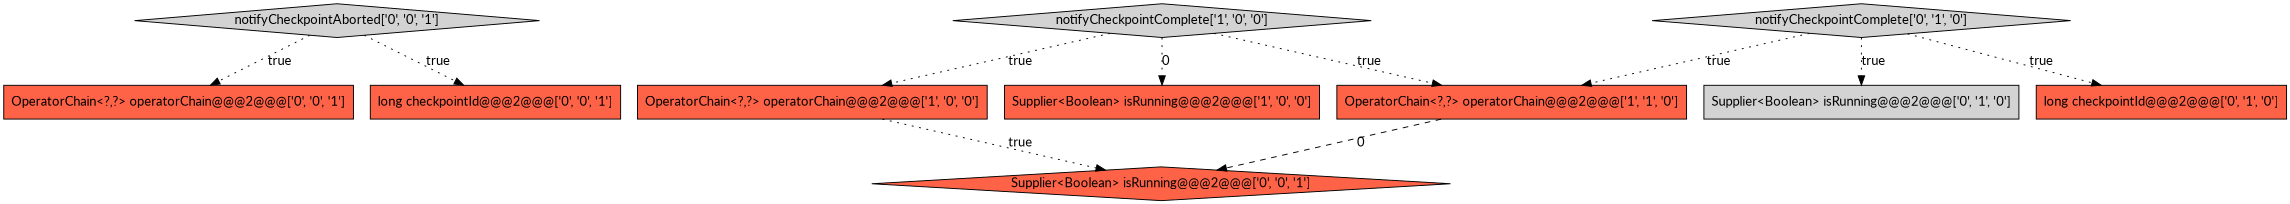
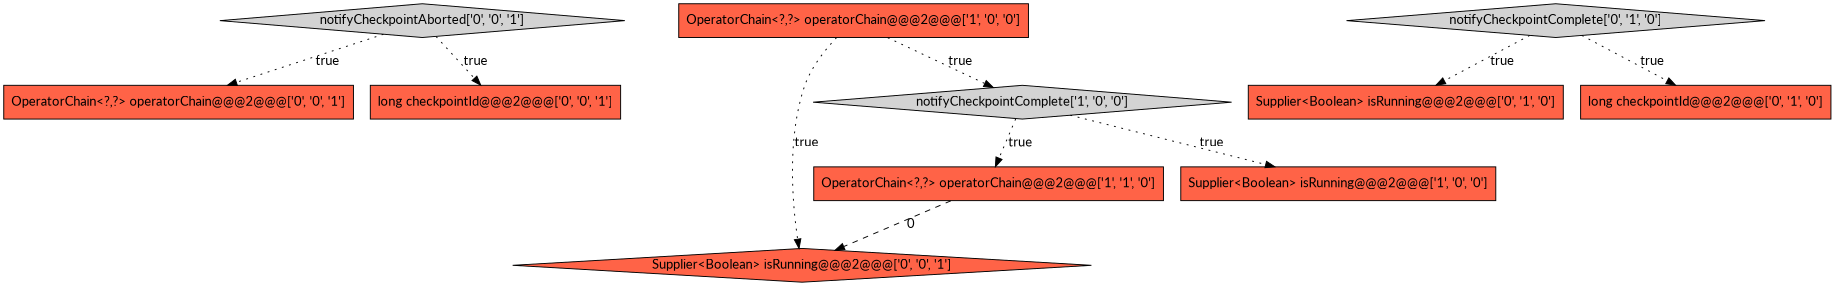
(1001, 58) -> (936, 61)
(1700, 58) -> none
(1166, 61) -> (1212, 143)
(1861, 102) -> (1406, 102)
